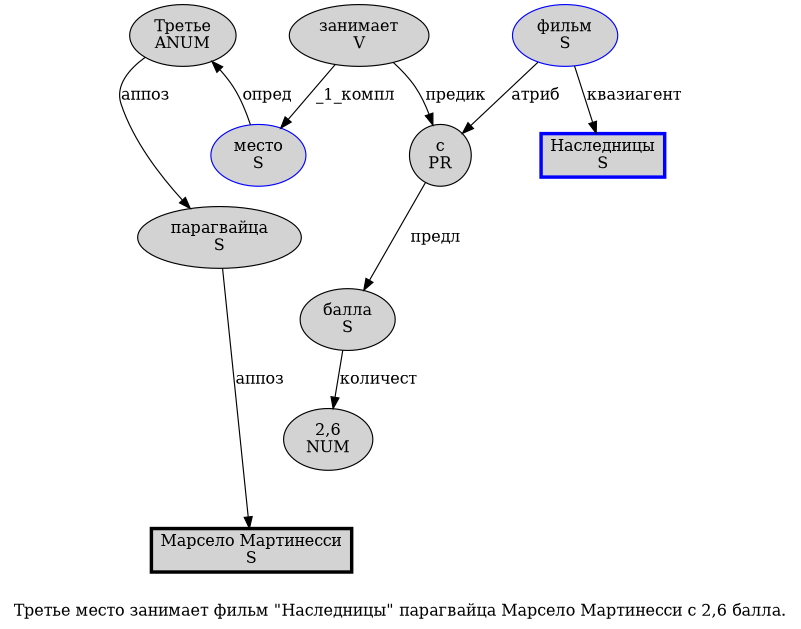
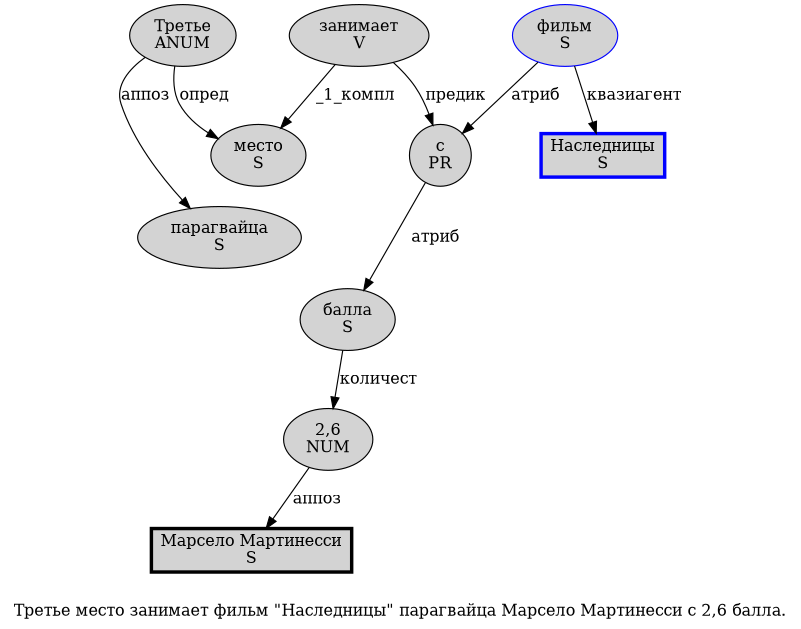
(238, 96) -> (180, 105)
(258, 155) -> (258, 155)
(436, 237) -> (436, 237)
(235, 393) -> (291, 493)
